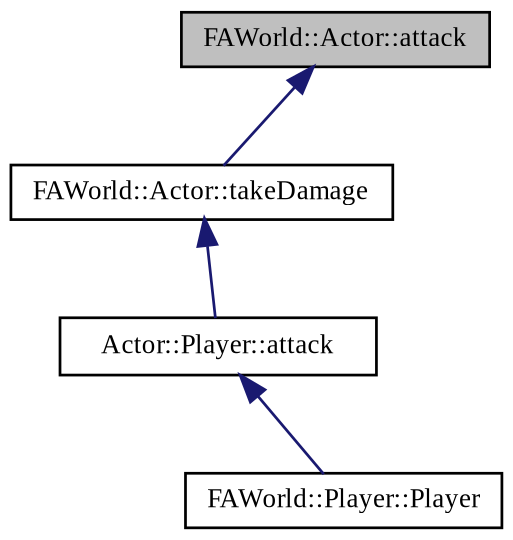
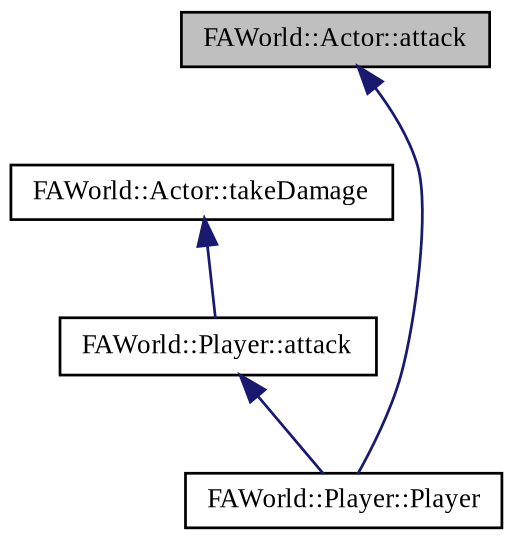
(259, 127) -> (418, 280)
(218, 346) -> (218, 346)
